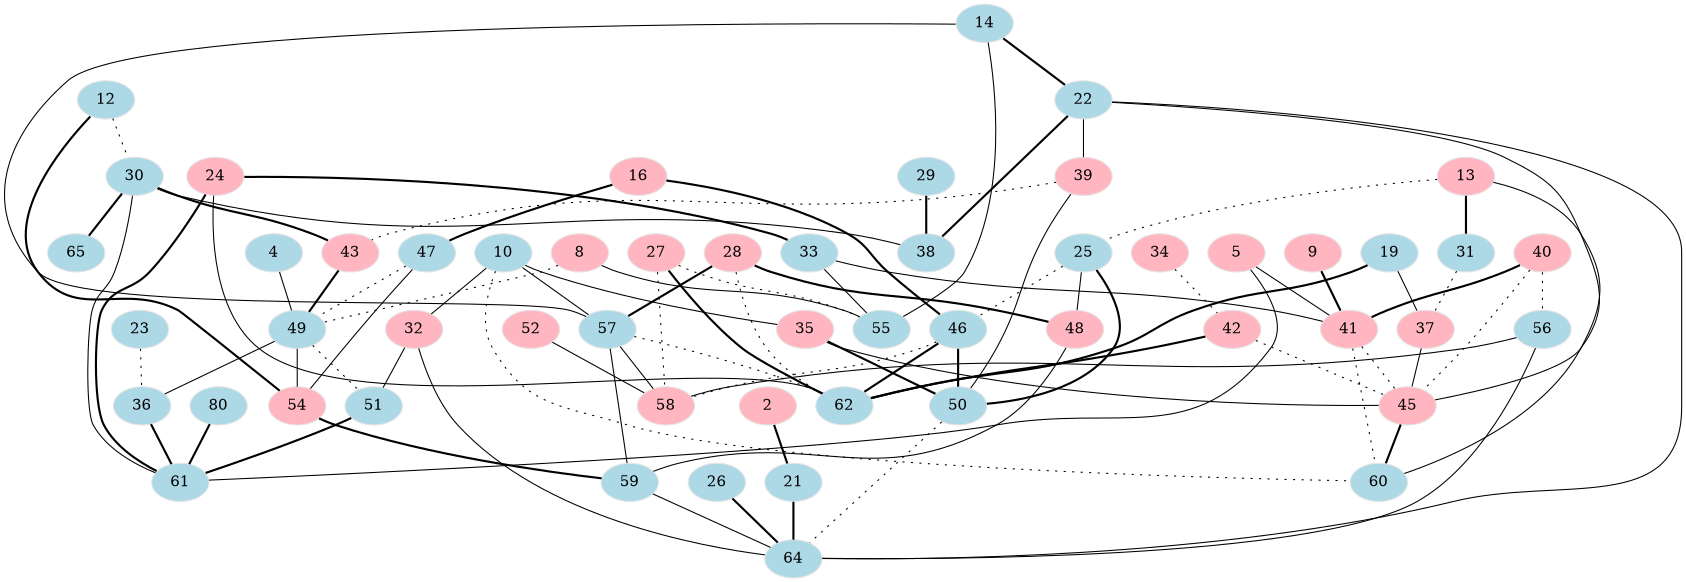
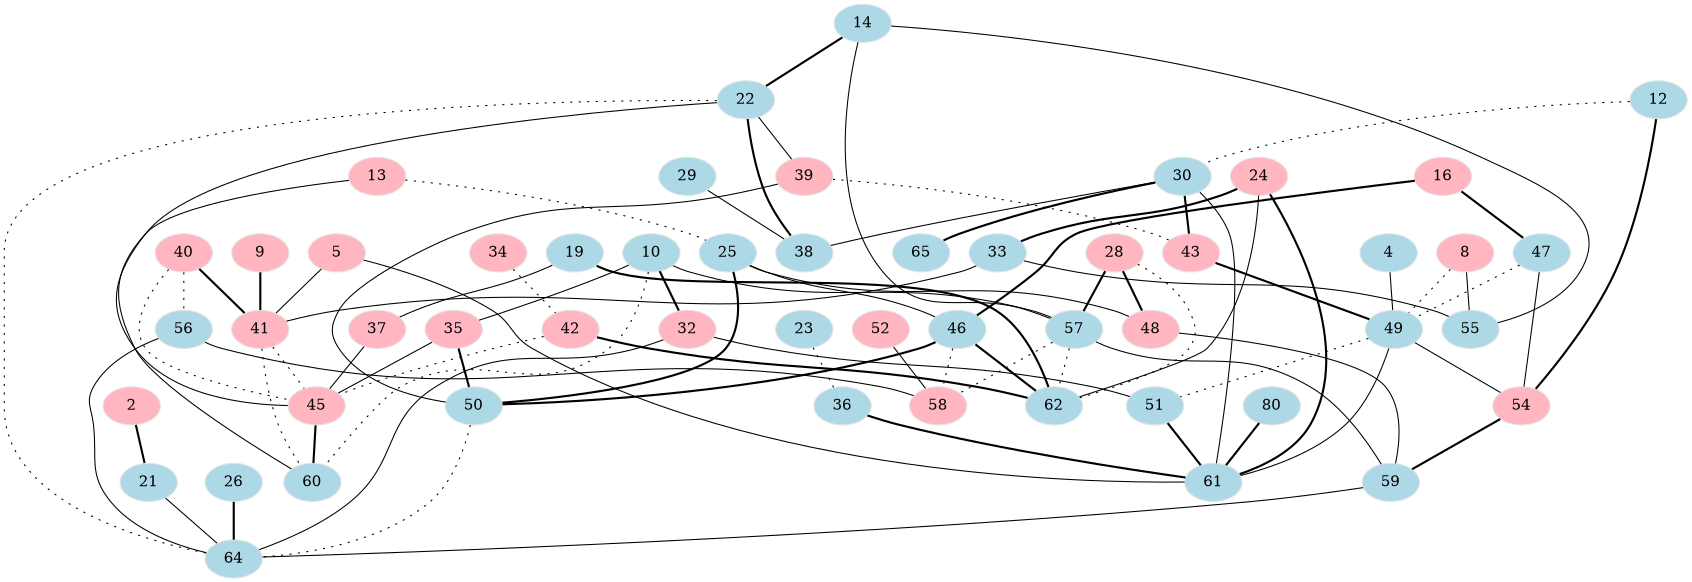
(926, 215) -> (746, 215)
(656, 253) -> none
(1466, 253) -> none
(470, 282) -> (669, 291)
(1010, 297) -> (885, 300)
(220, 368) -> (1334, 434)
(637, 368) -> (1013, 364)
(1653, 469) -> (131, 156)
(793, 521) -> (191, 521)
